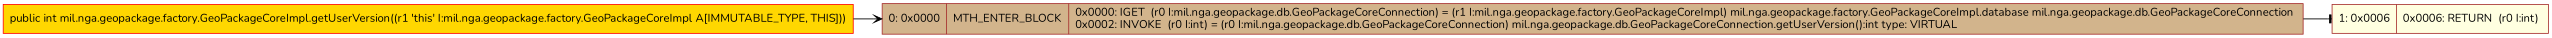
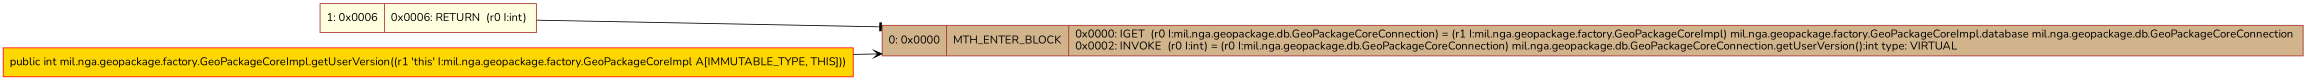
(2316, 19) -> (707, 23)
